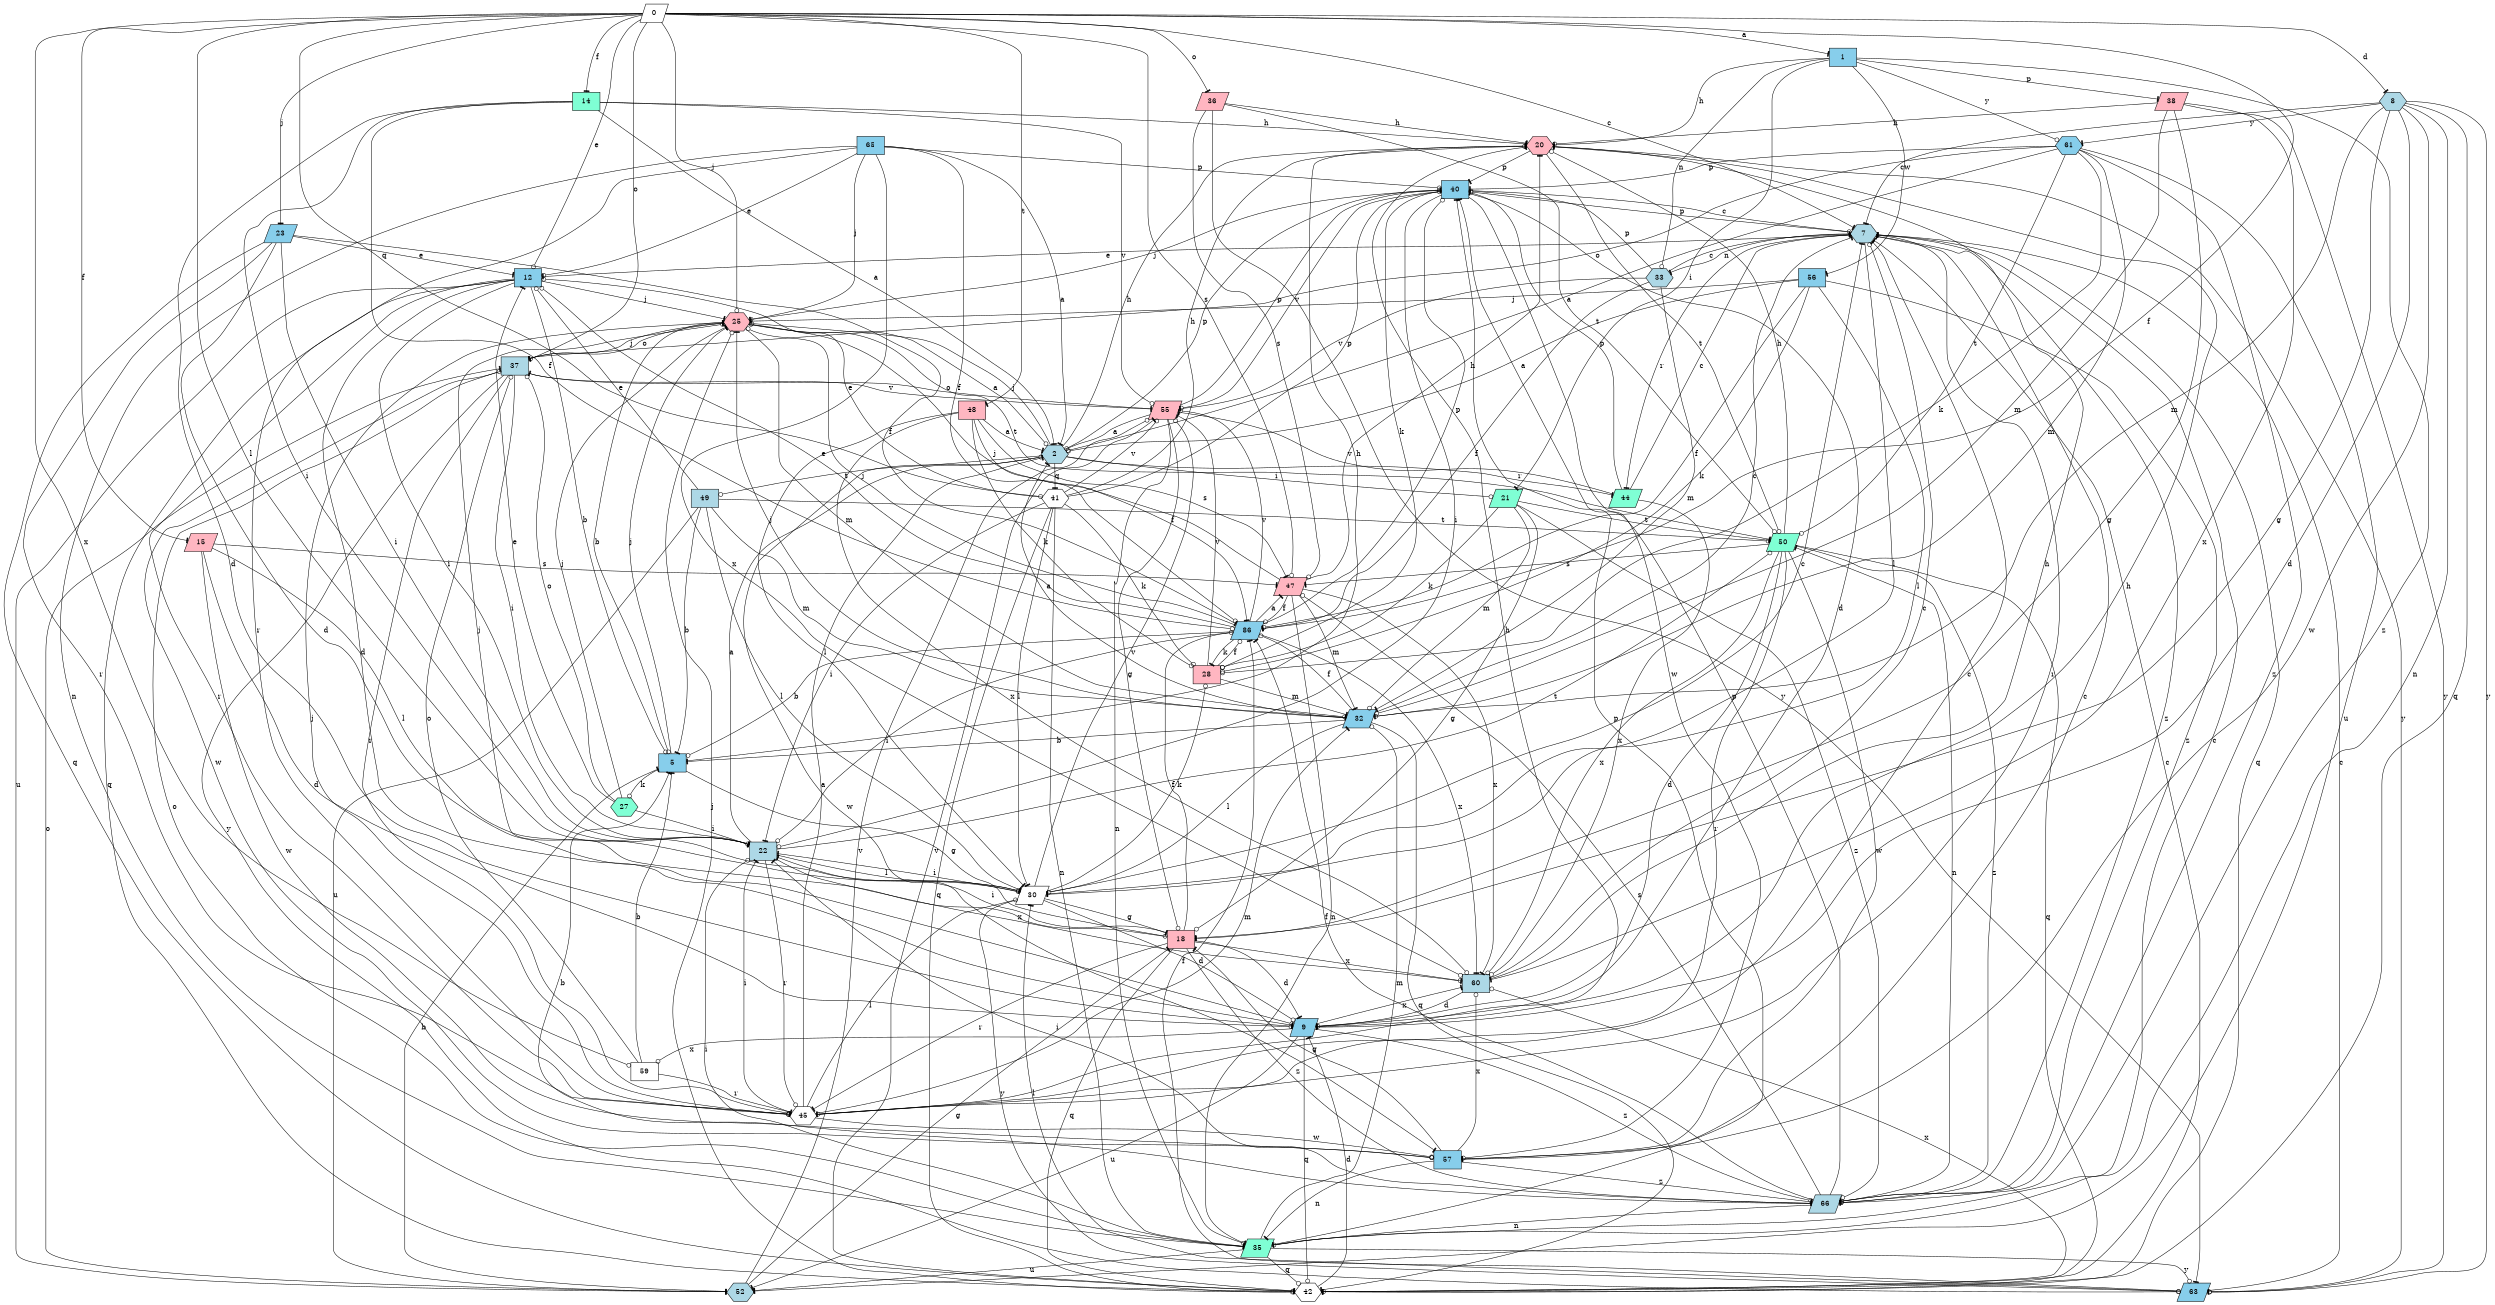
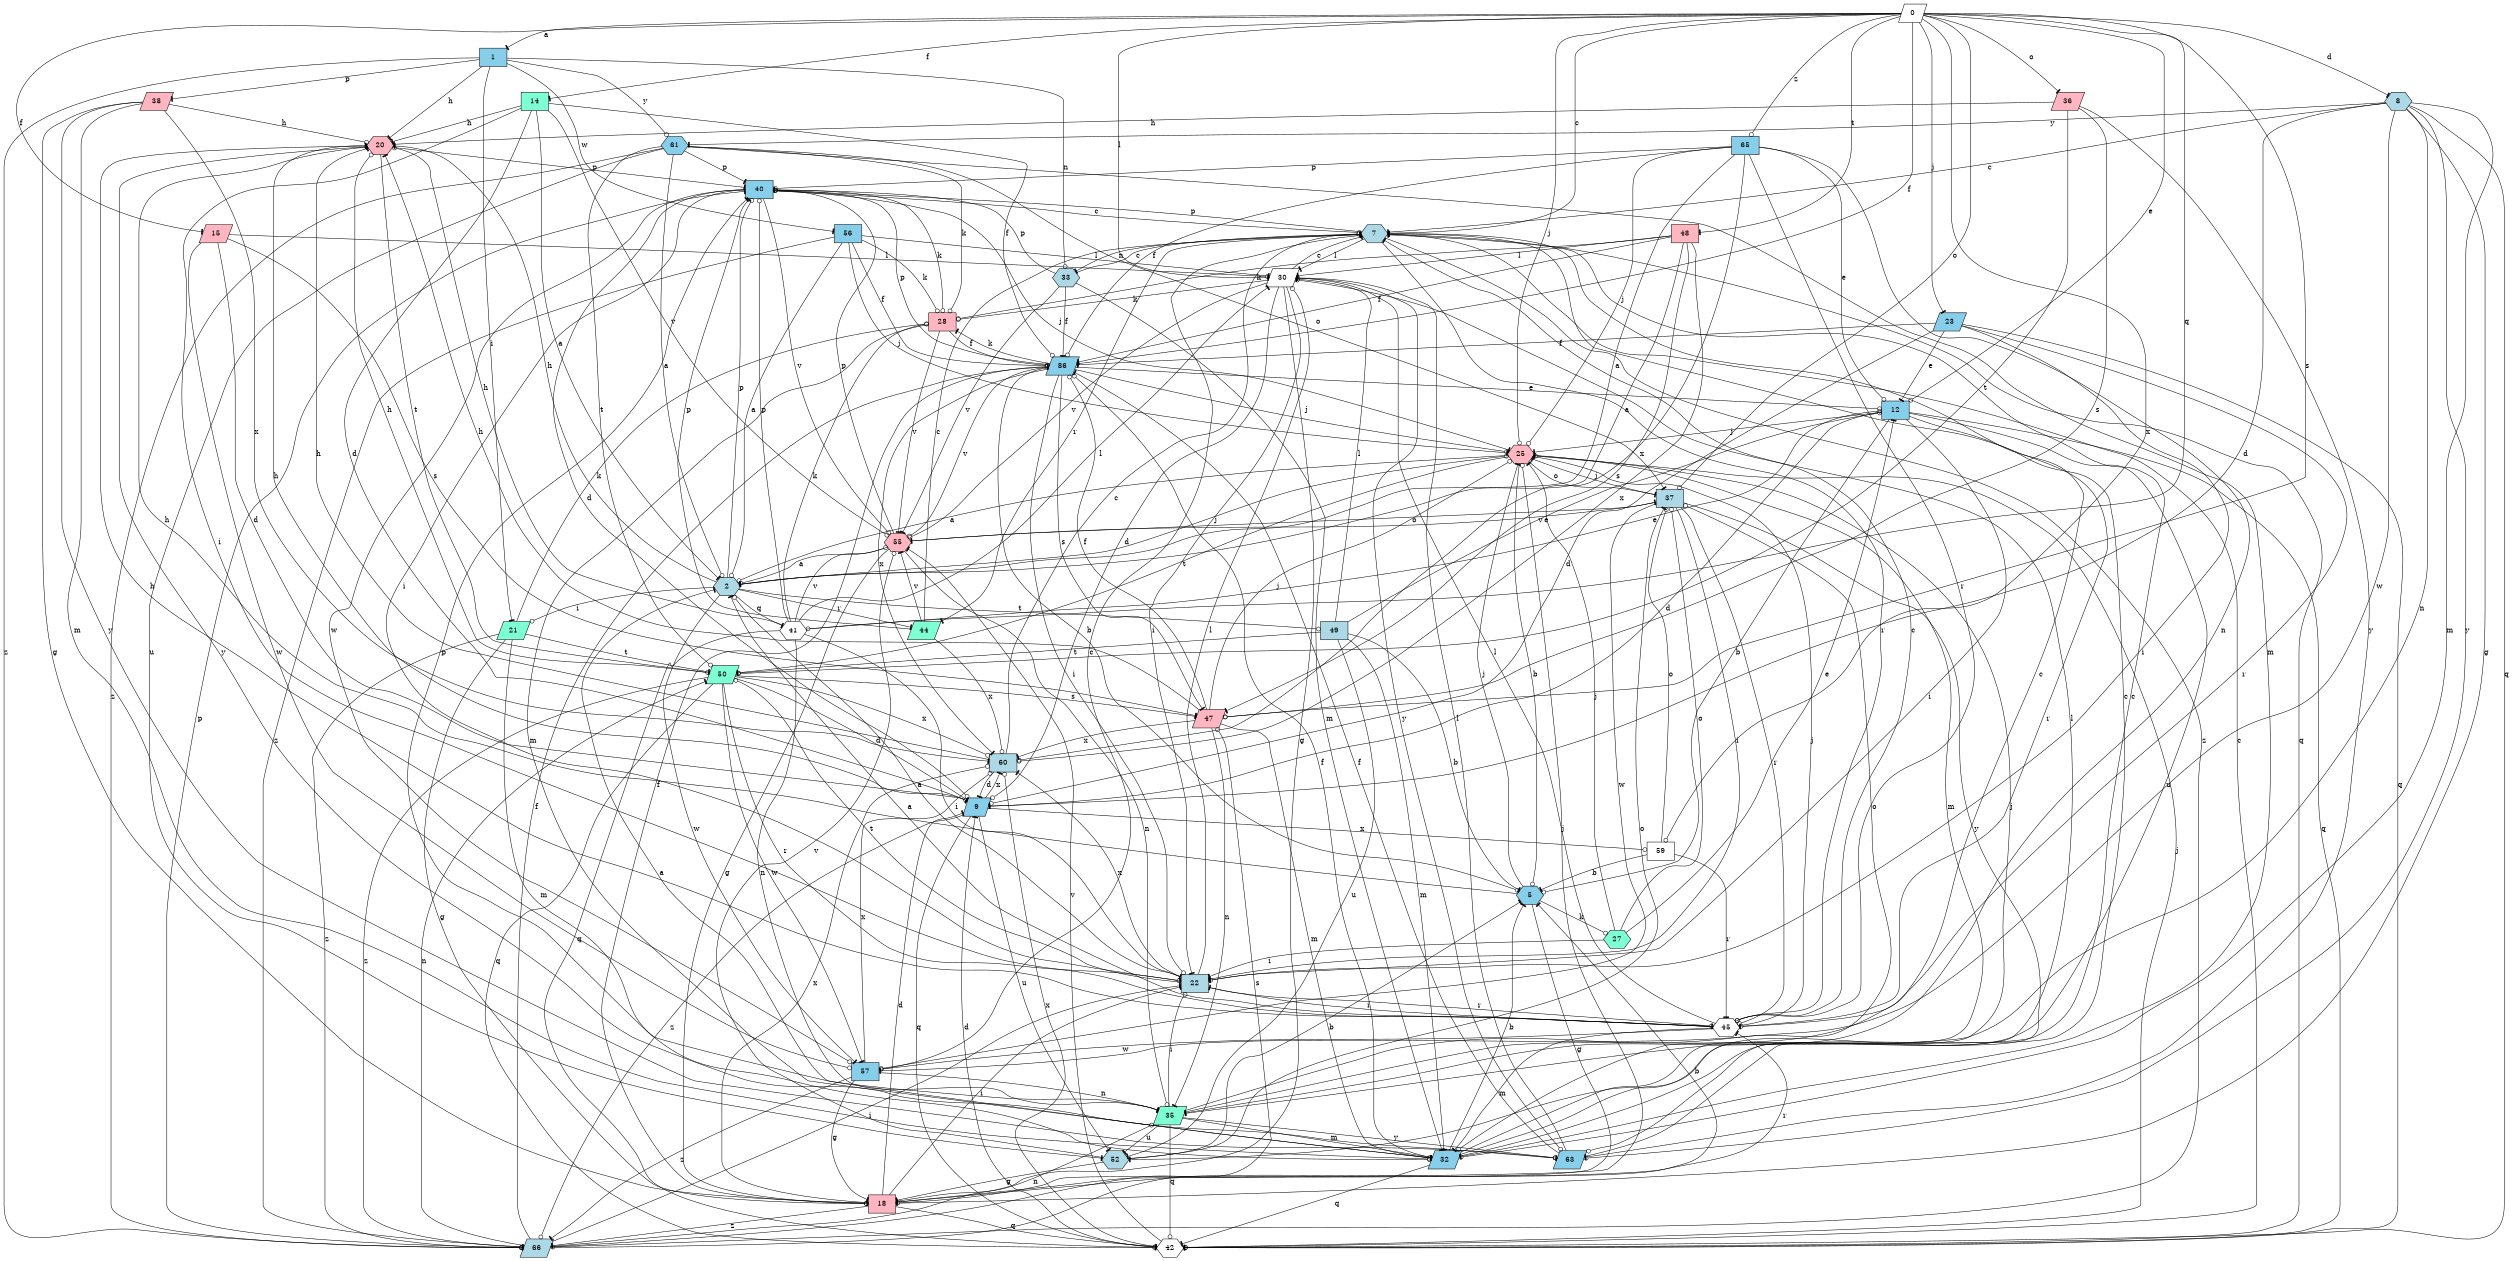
none -> (1813, 56)
(1132, 251) -> none
(1165, 410) -> (898, 542)
(1273, 609) -> (1064, 542)
(672, 763) -> (1530, 895)
